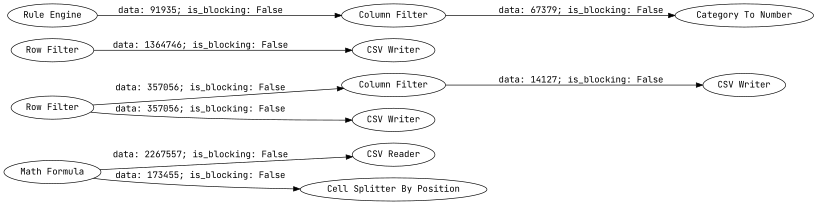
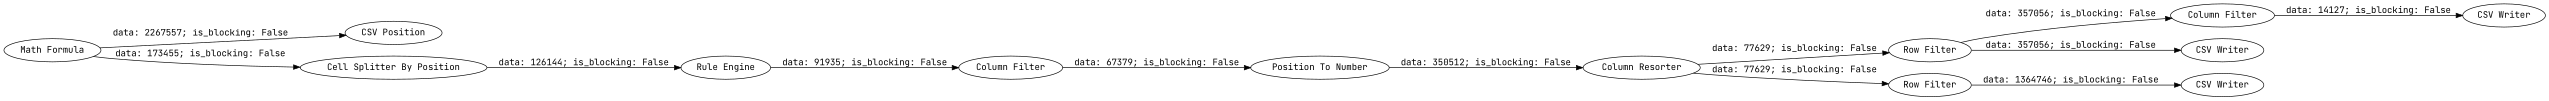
(744, 15) -> (1320, 68)
none -> (581, 68)
none -> (1642, 68)
(394, 155) -> (394, 33)
